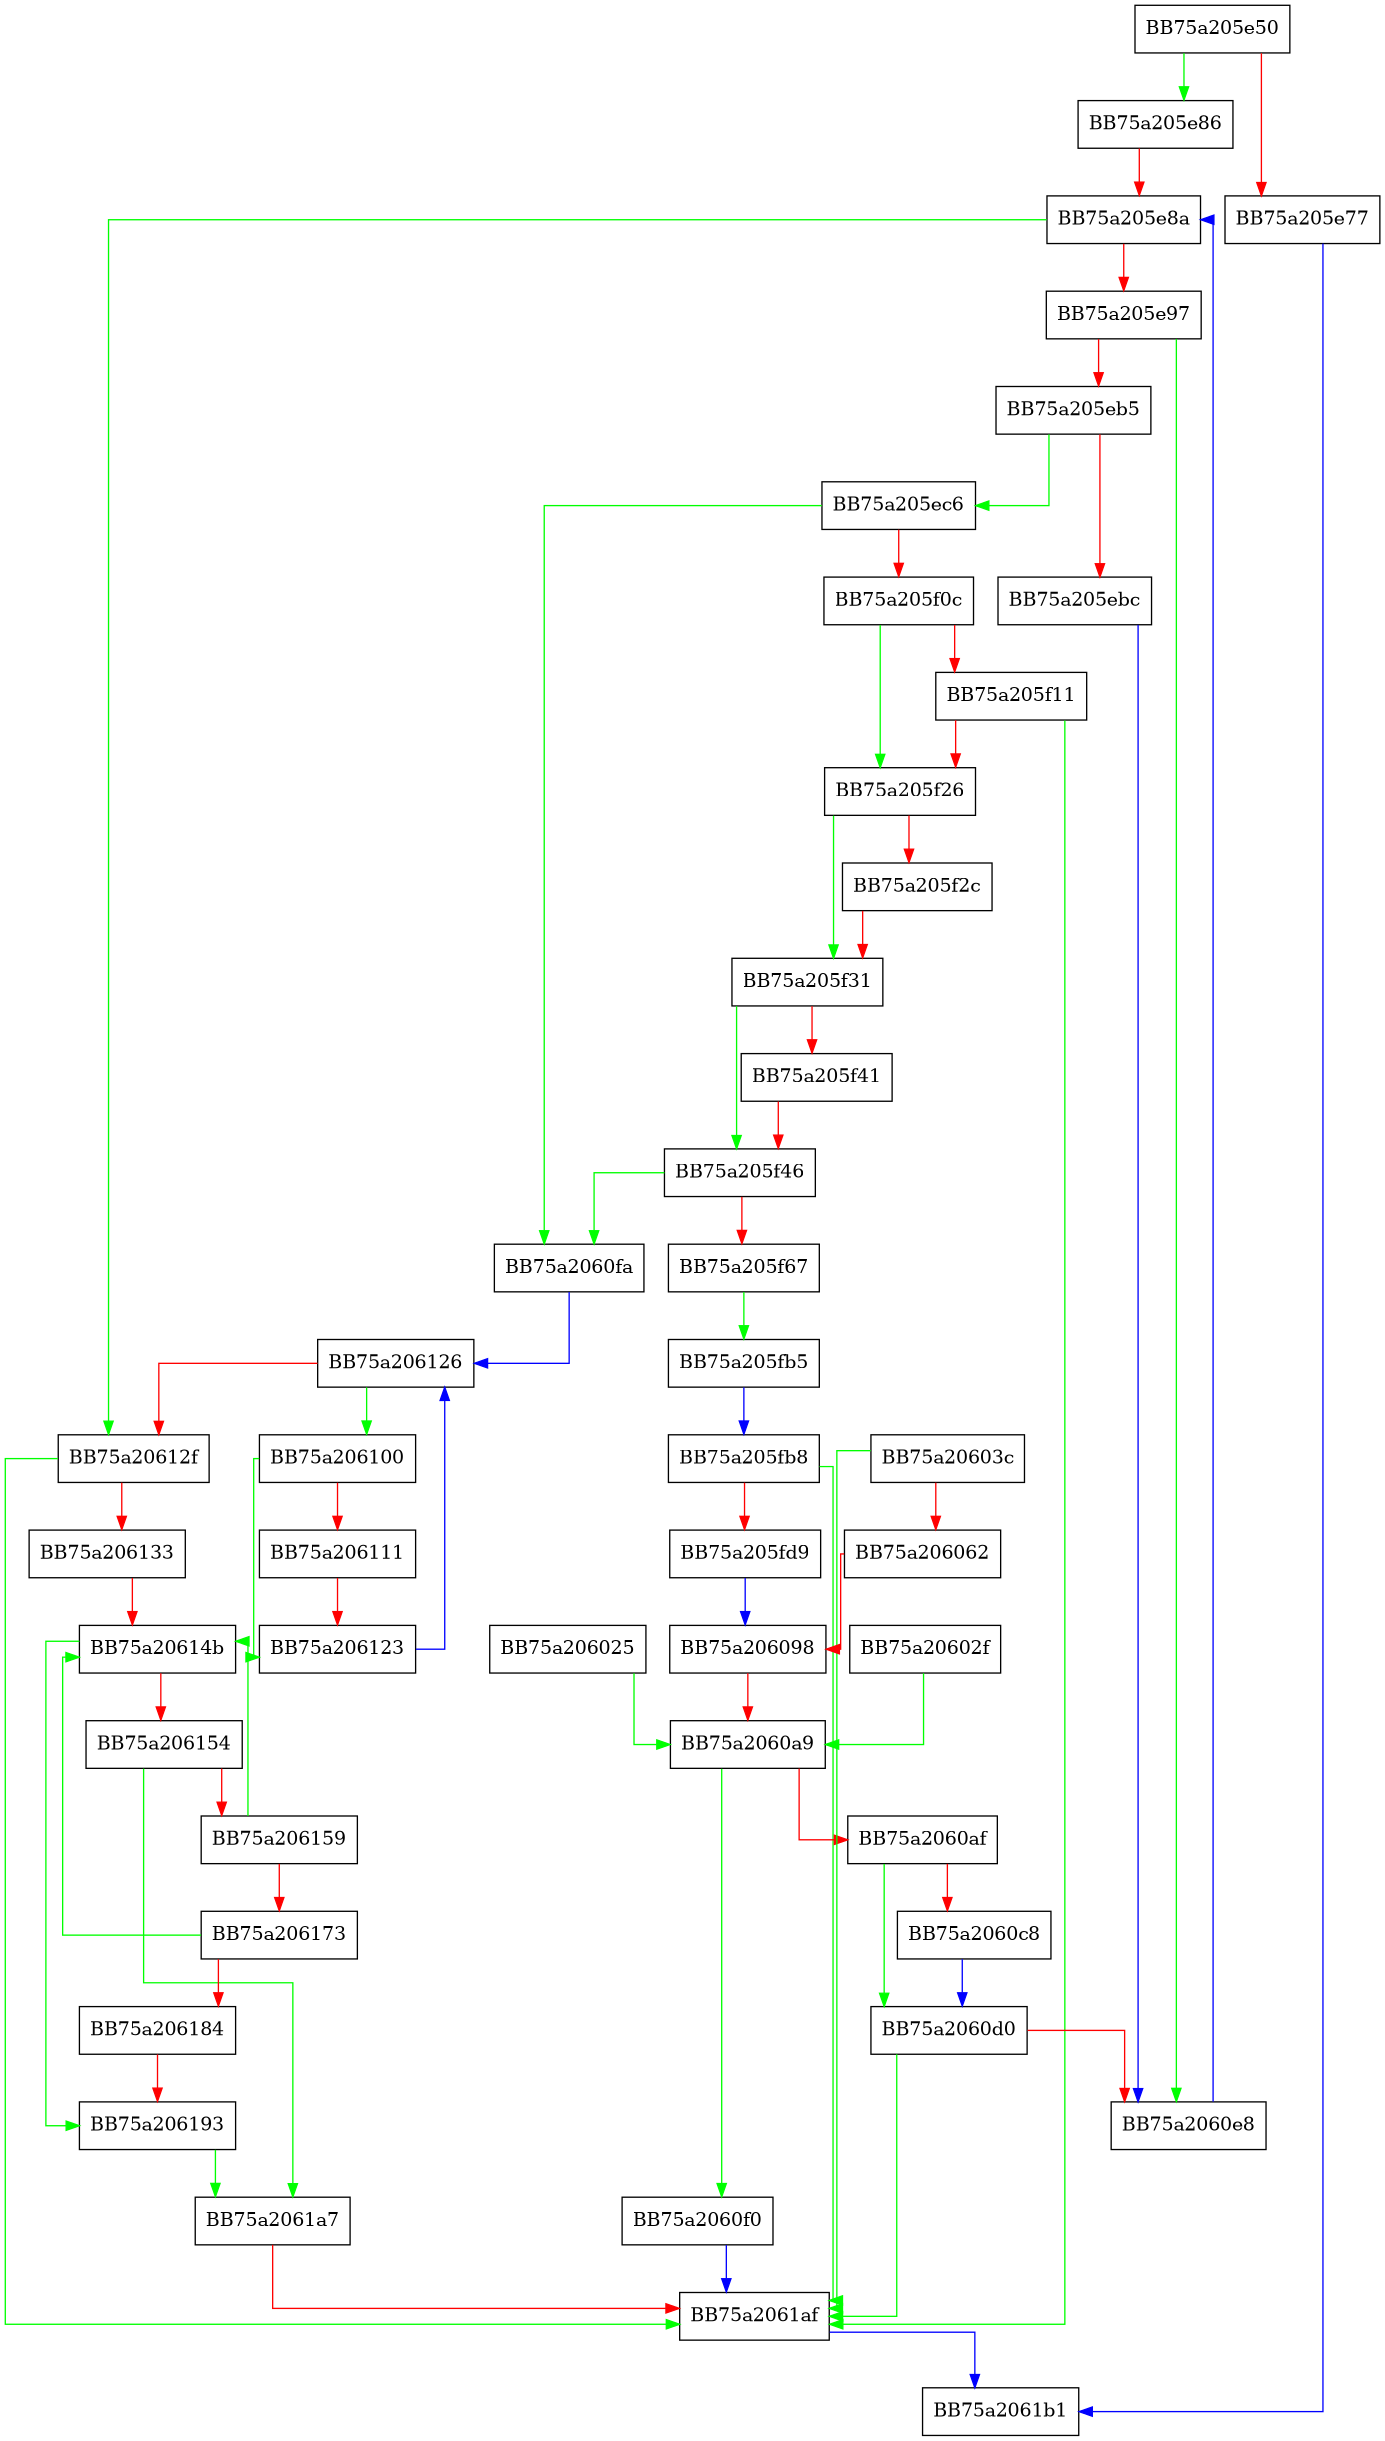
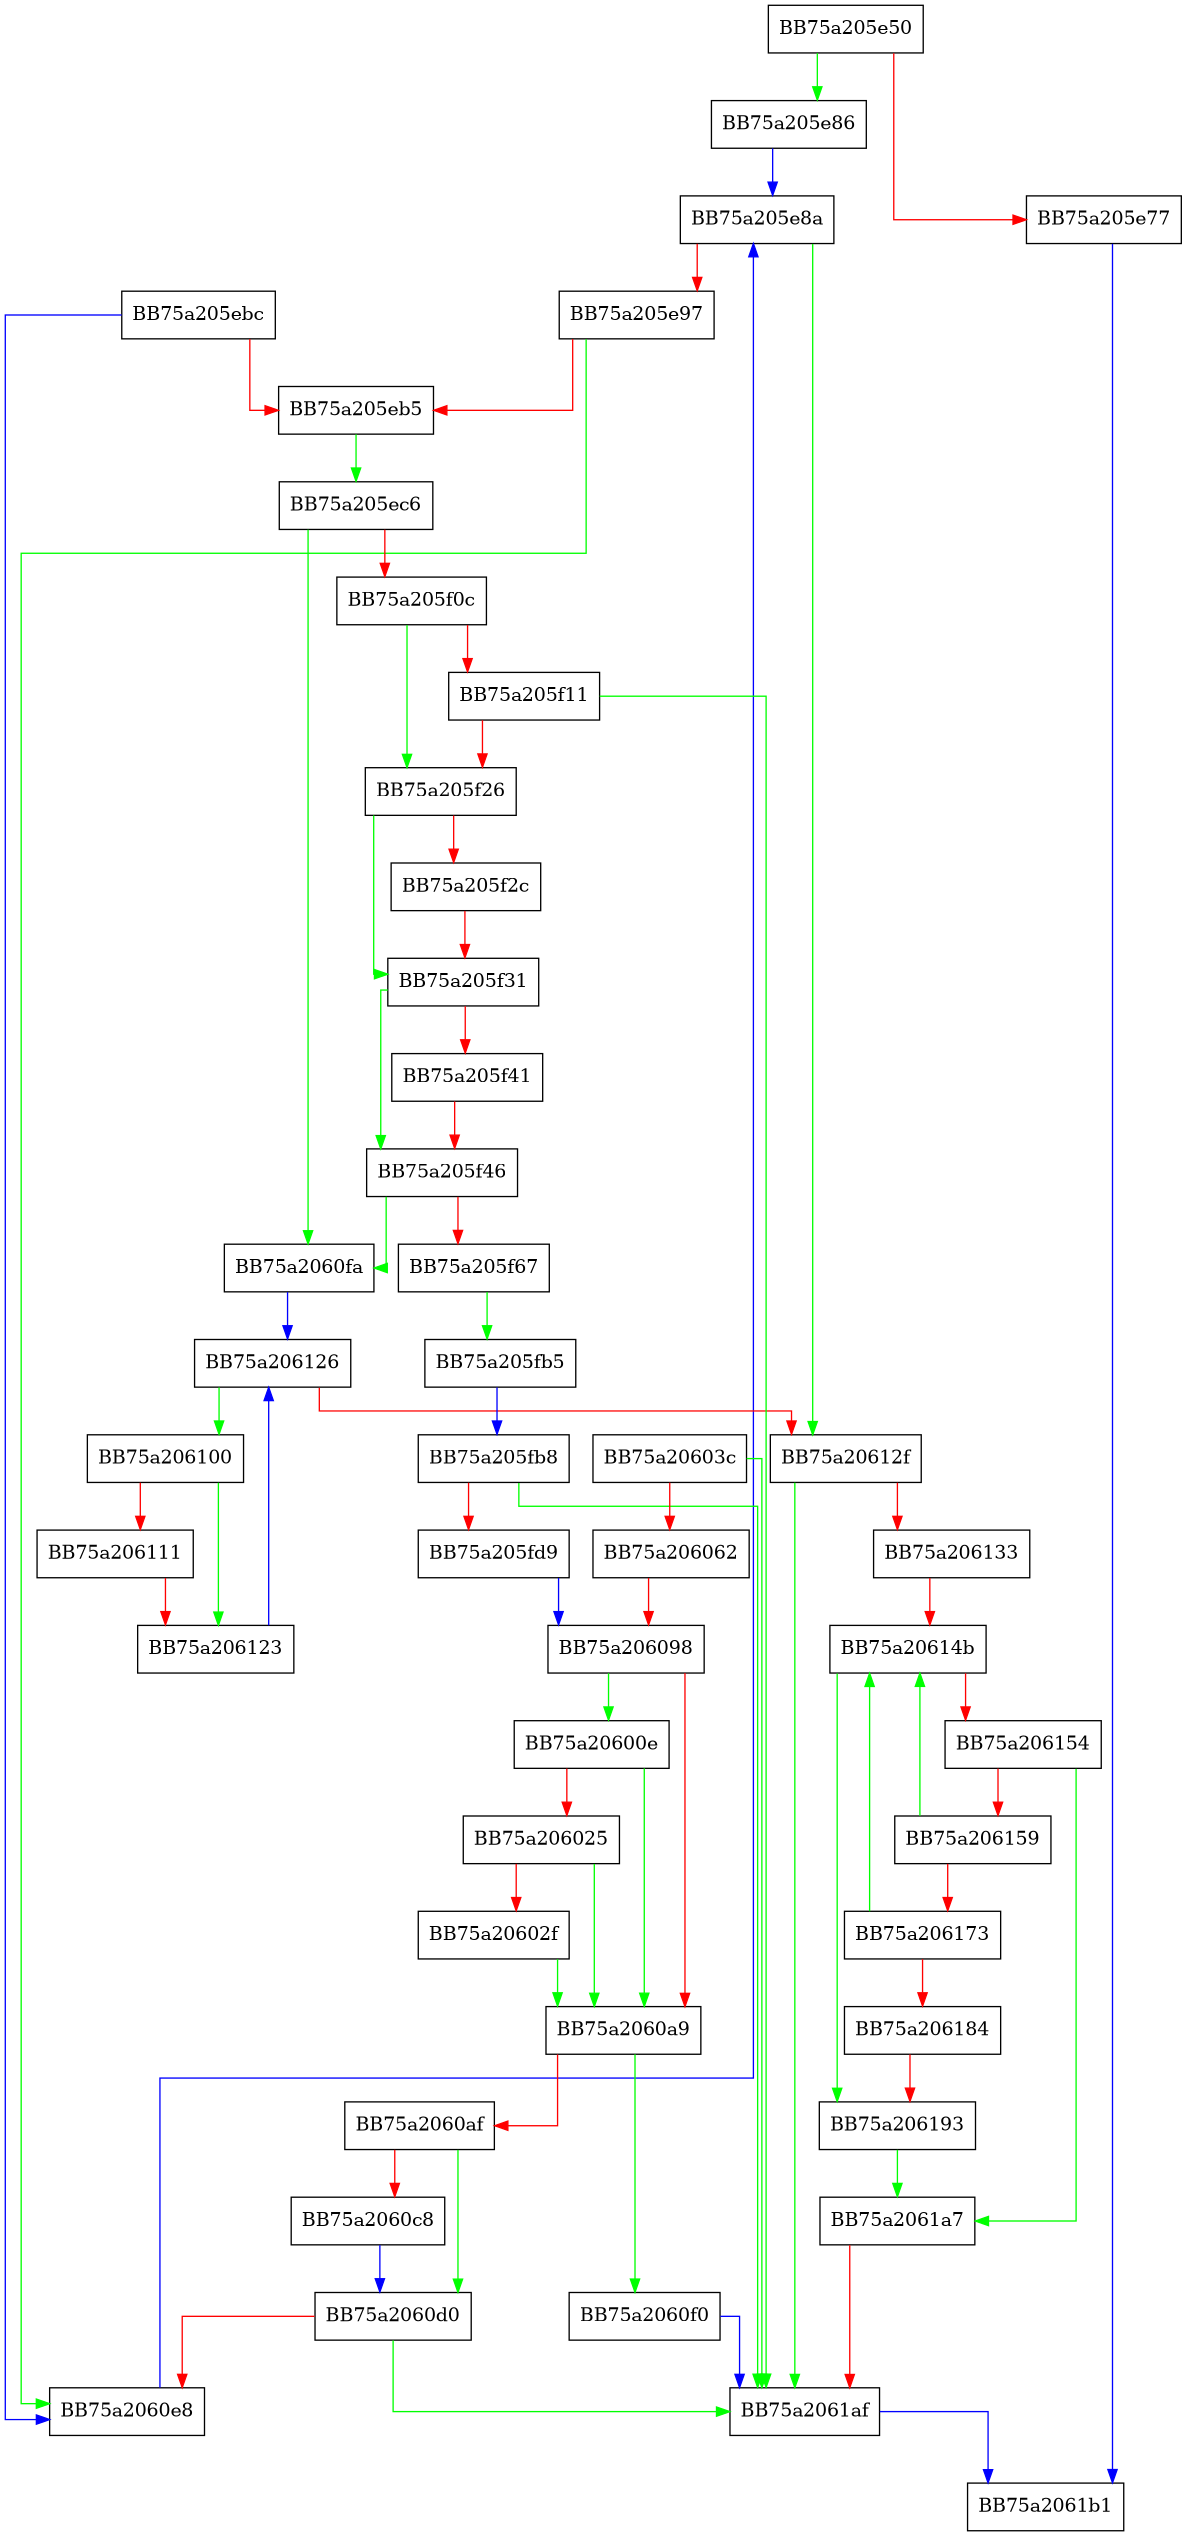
(1139, 165) -> (773, 165)
(1100, 499) -> (250, 382)
none -> (592, 1745)
none -> (516, 1881)
